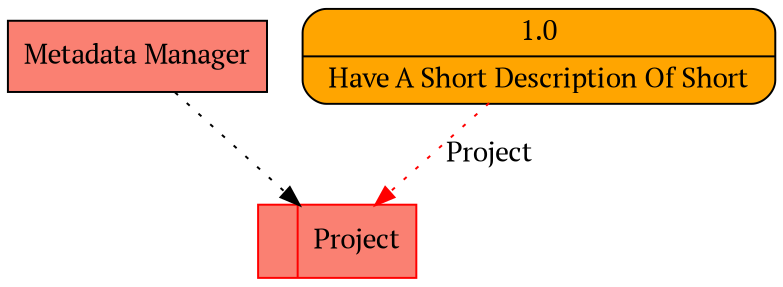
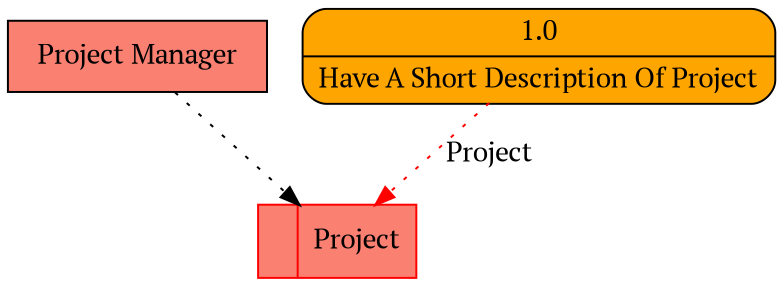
(137, 56) -> (137, 56)
(539, 79) -> (539, 79)
